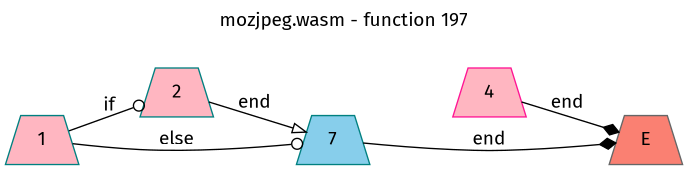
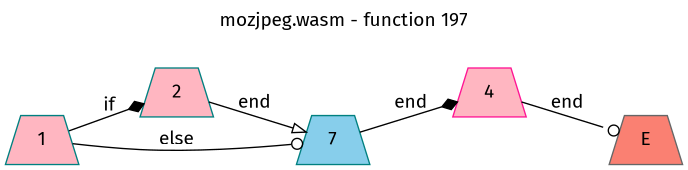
(562, 115) -> (562, 115)
(101, 119) -> (101, 119)
(481, 150) -> (401, 120)
